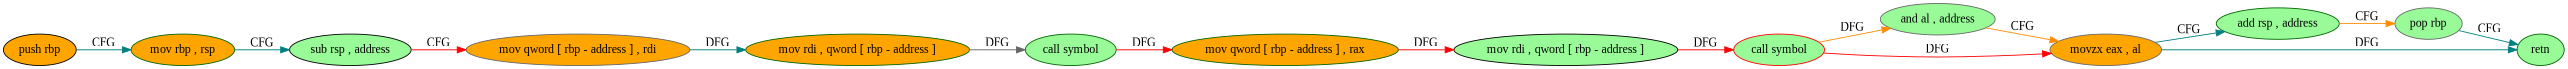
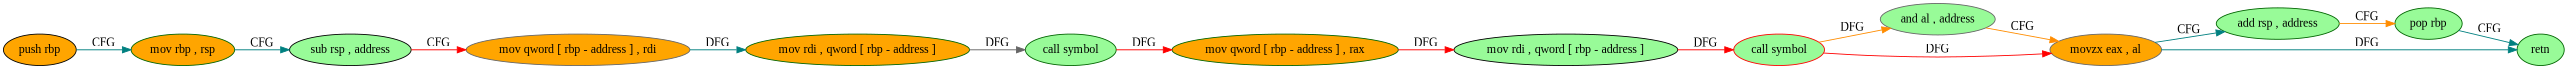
(2429, 24) -> (2429, 24)
